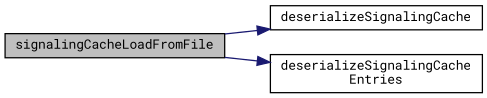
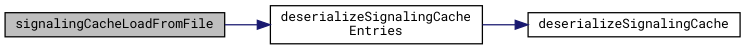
(241, 32) -> (499, 25)
